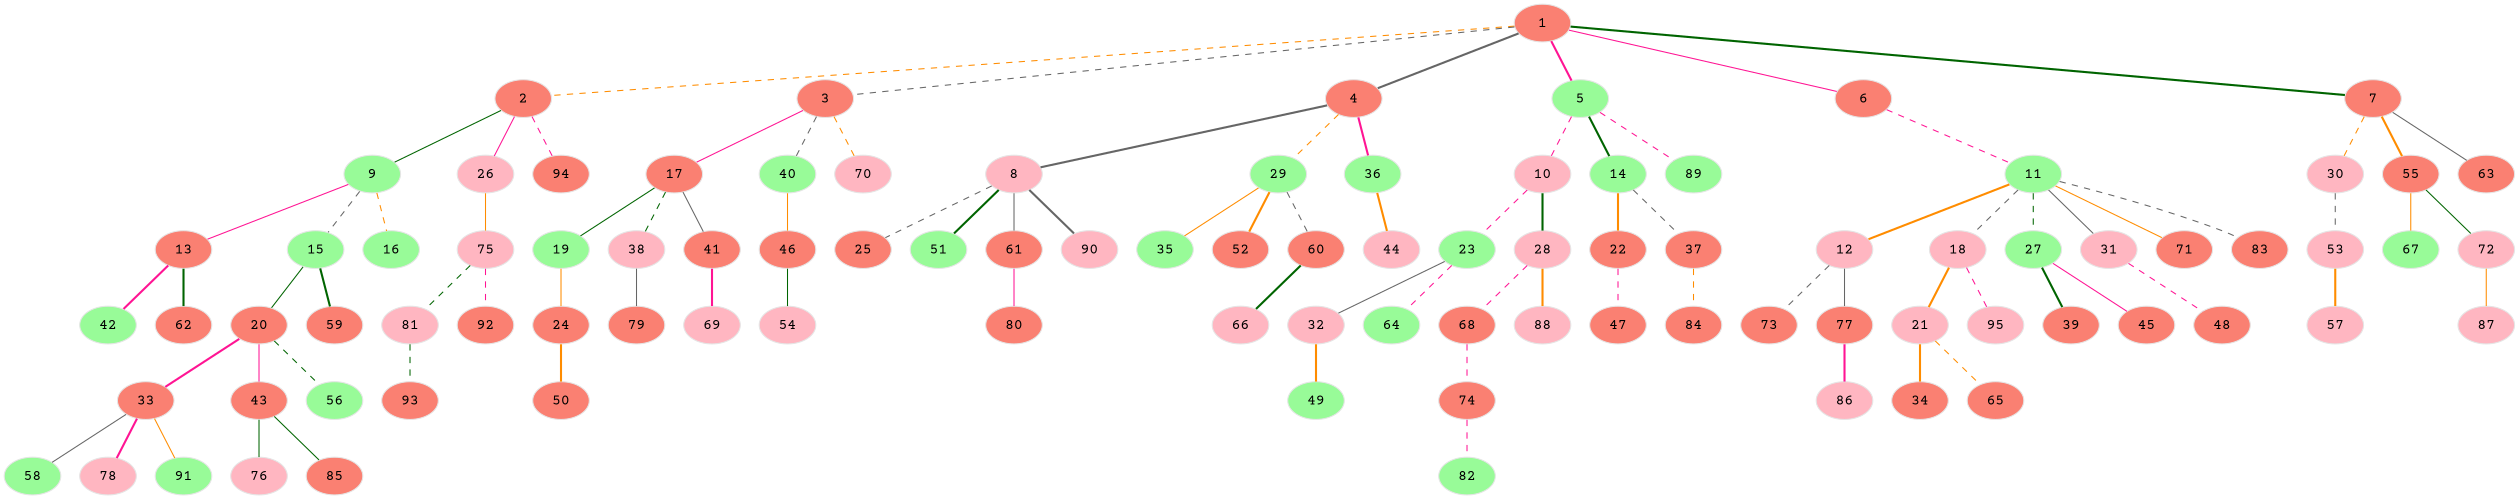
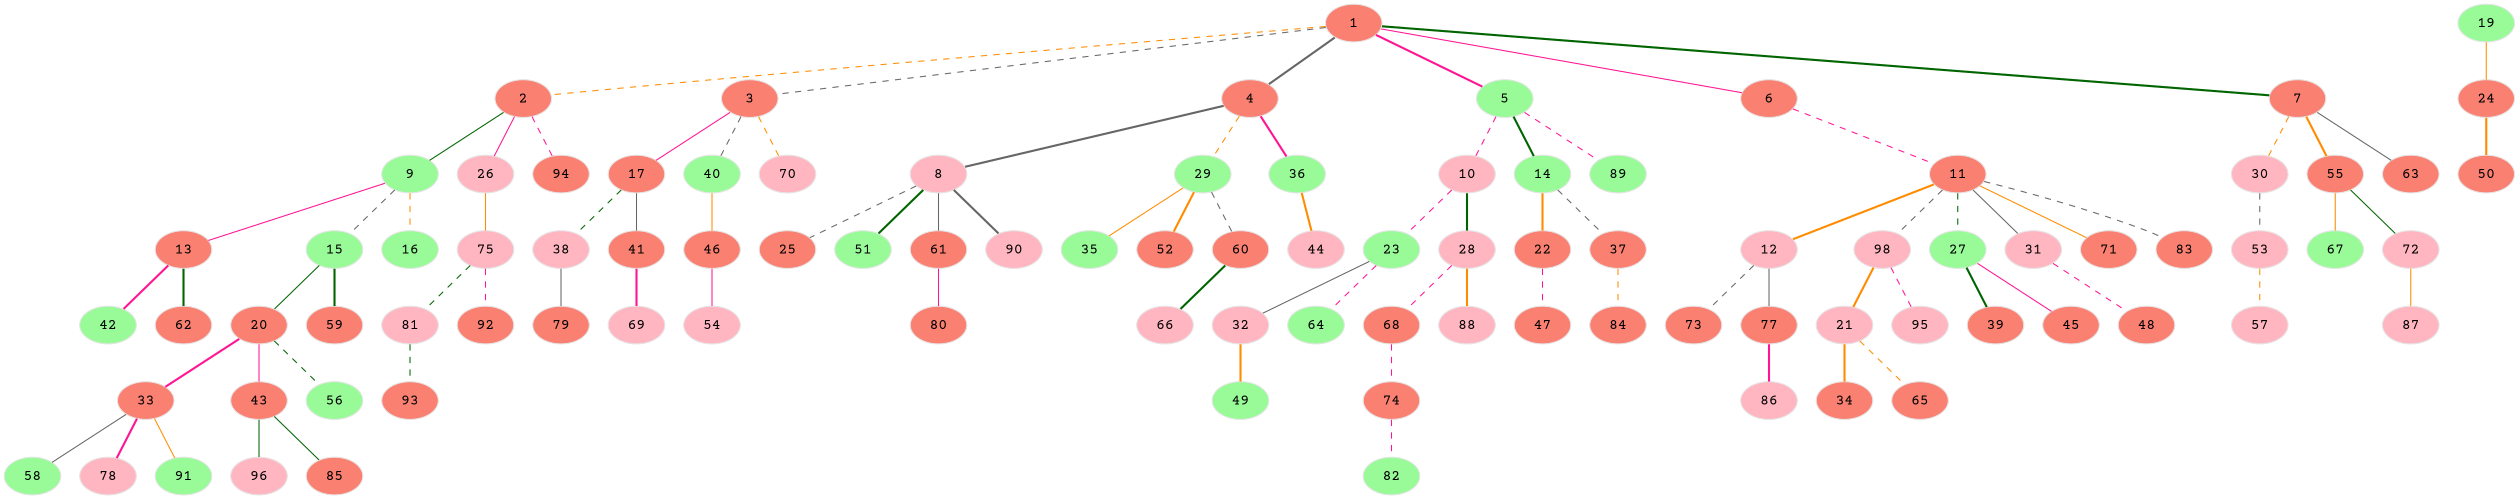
(2033, 174) -> (1958, 174)
(618, 212) -> none
(1958, 250) -> (1882, 250)
(788, 287) -> (712, 287)
(2335, 287) -> (2260, 287)
(259, 476) -> (259, 476)
